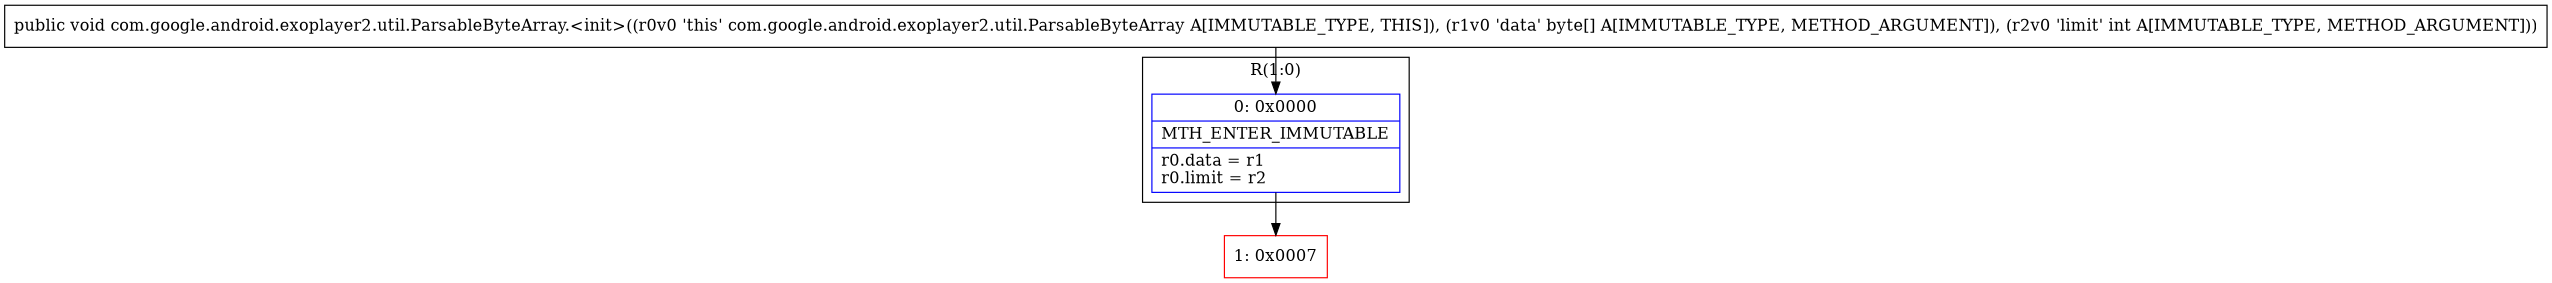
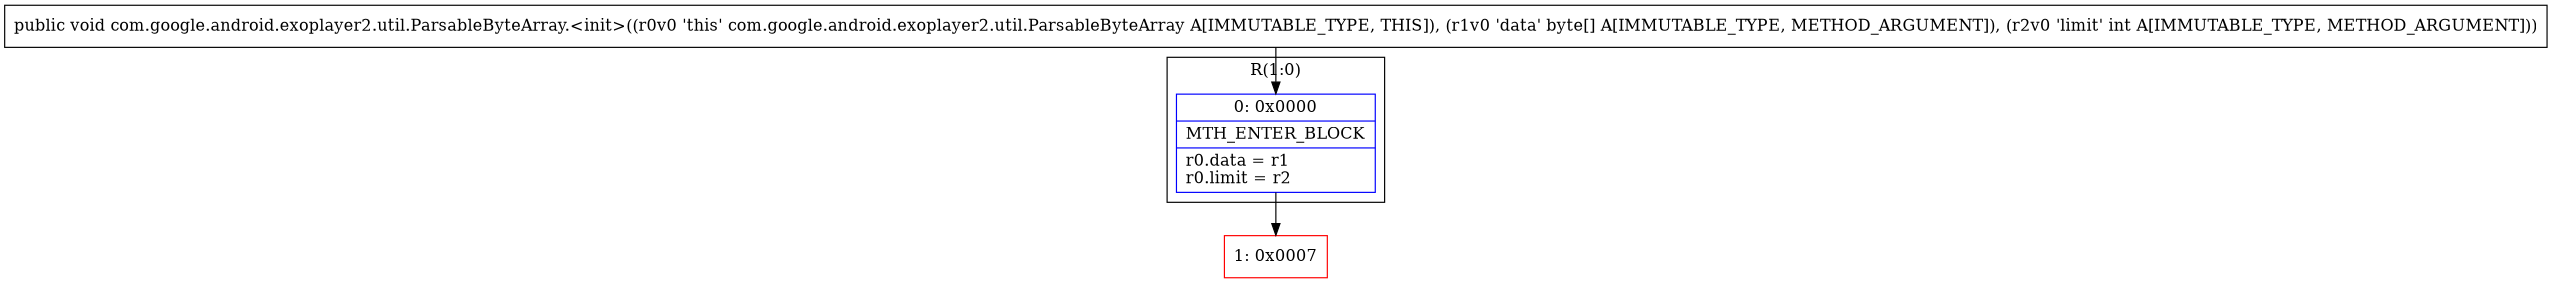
(1276, 134) -> (1276, 134)
